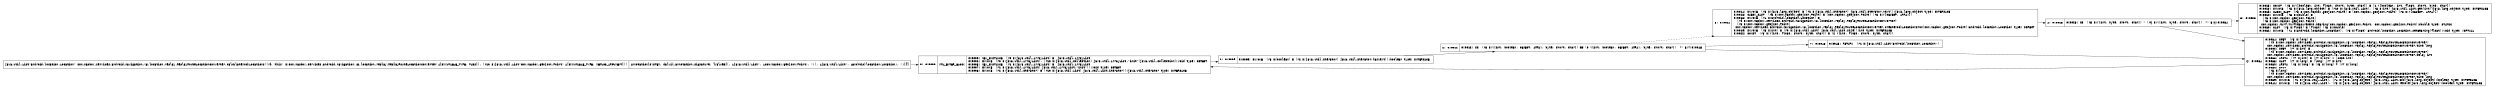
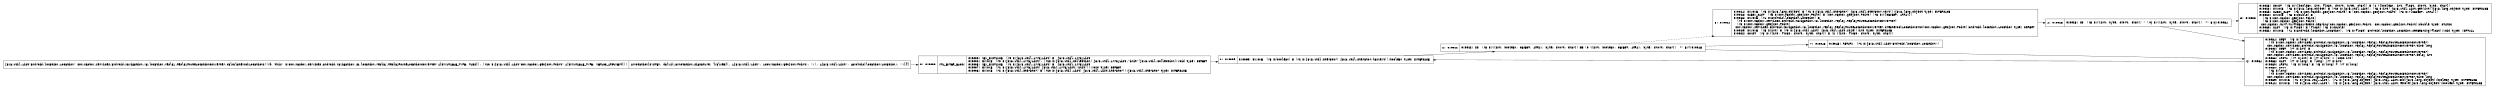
(1729, 69) -> (1840, 61)
